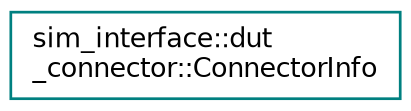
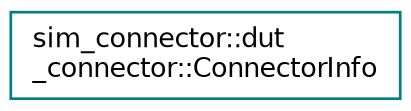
(206, 55) -> (206, 55)
